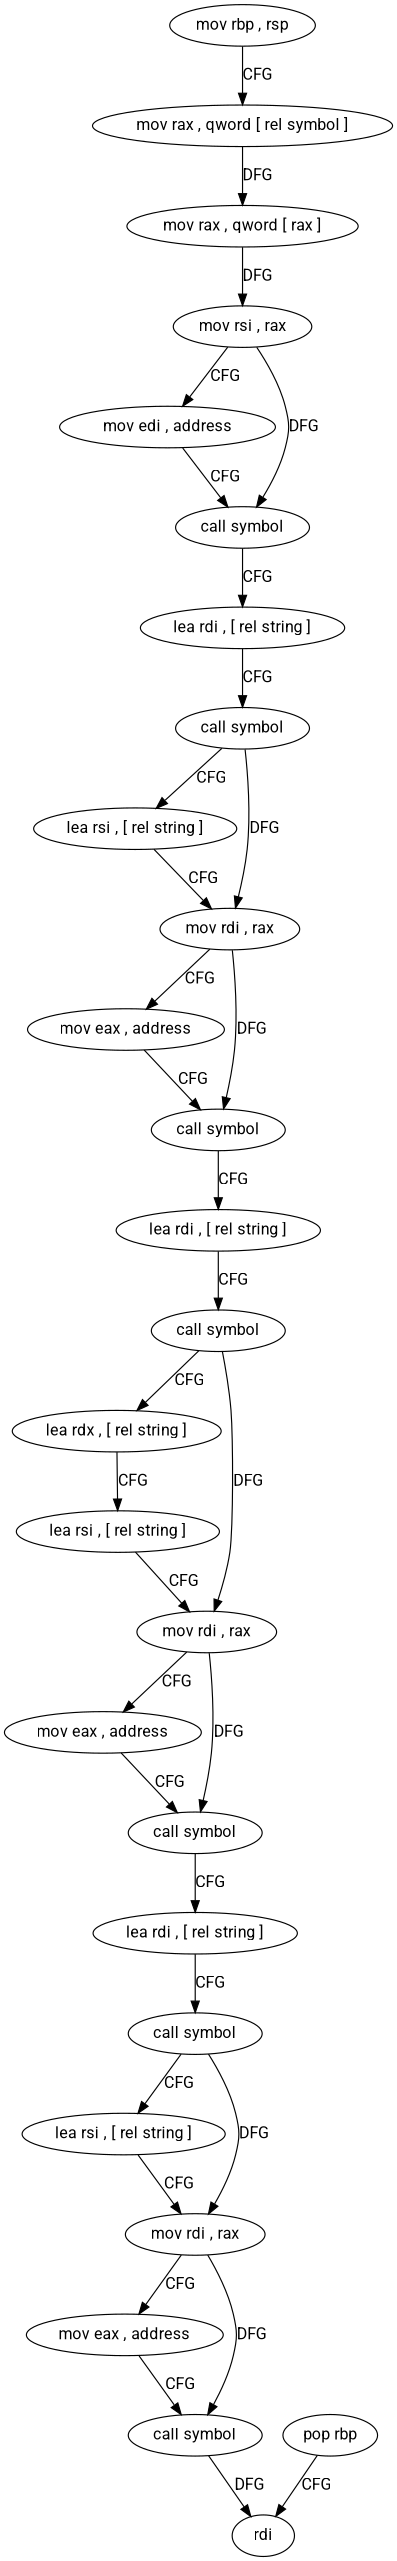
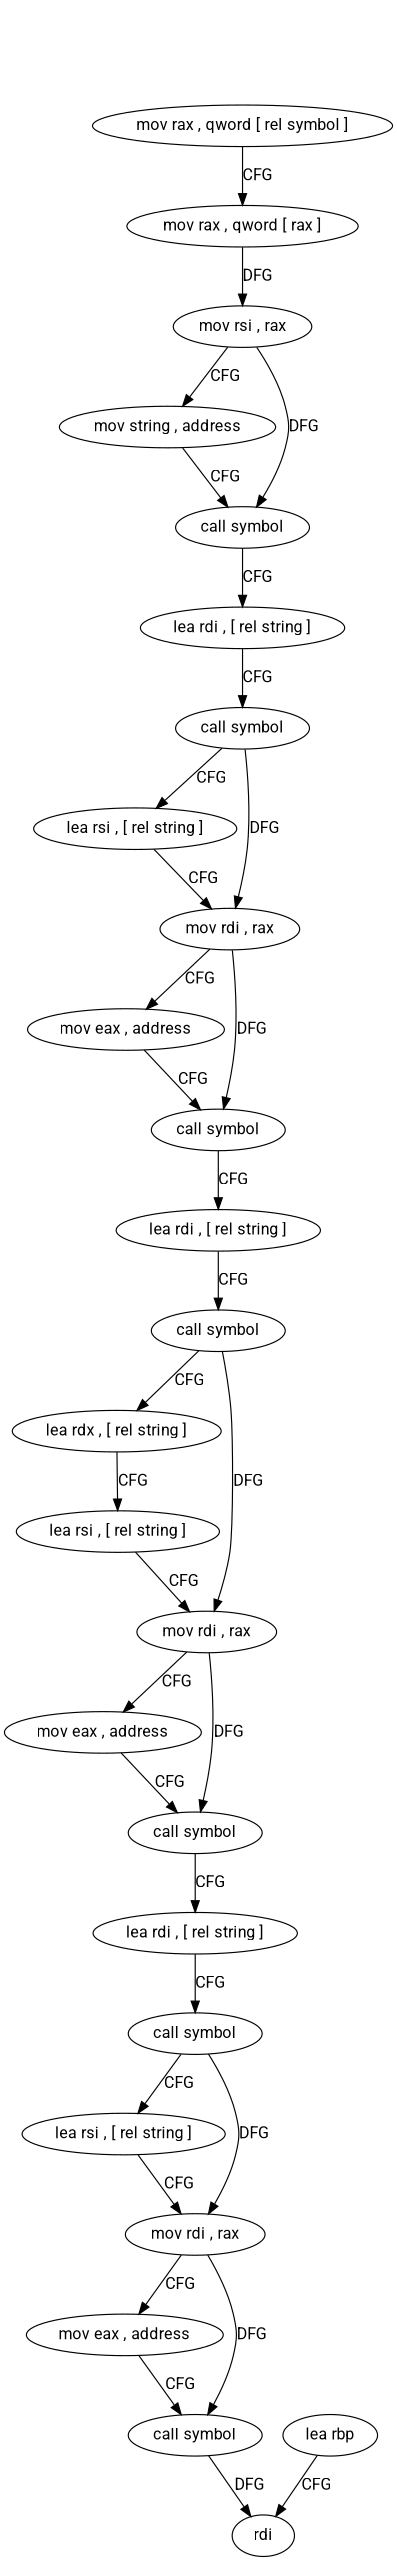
(243, 25) -> none
(258, 176) -> (258, 176)
(168, 427) -> (168, 427)
(330, 2435) -> (330, 2435)
